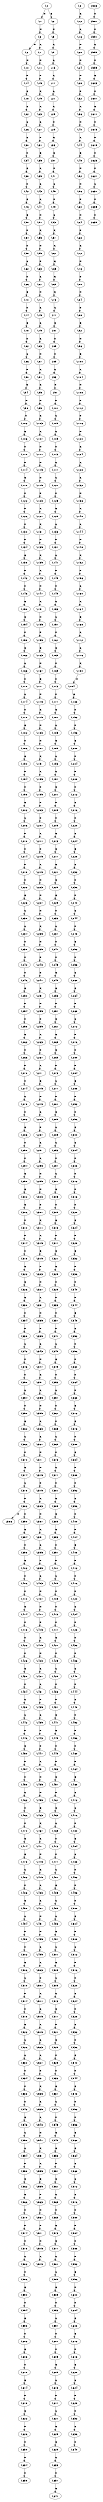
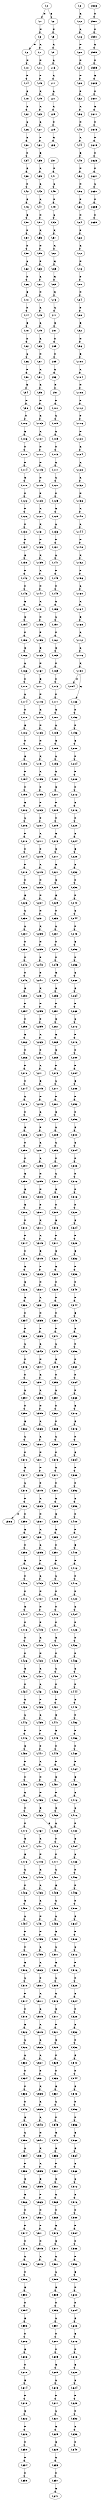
(53, 152) -> none
(73, 693) -> (80, 686)
(40, 1822) -> (47, 1823)
